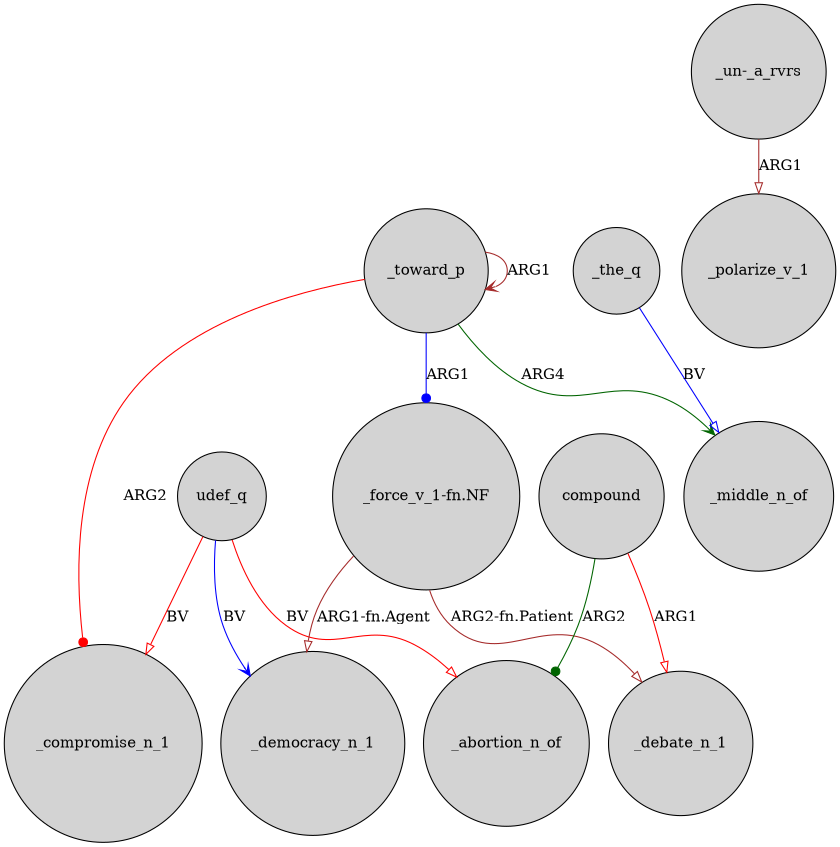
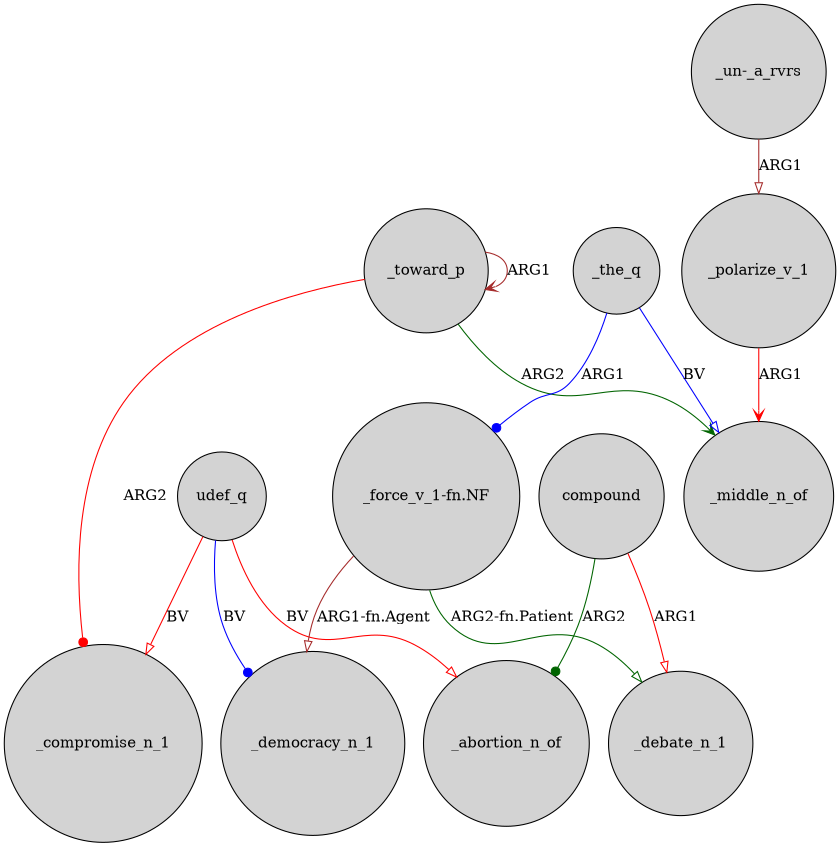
(426, 363) -> (569, 384)
(543, 375) -> (543, 375)
none -> (759, 379)
(218, 607) -> (218, 607)
(526, 639) -> (526, 639)
